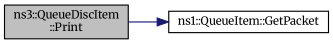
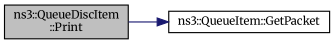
(249, 22) -> (249, 22)
